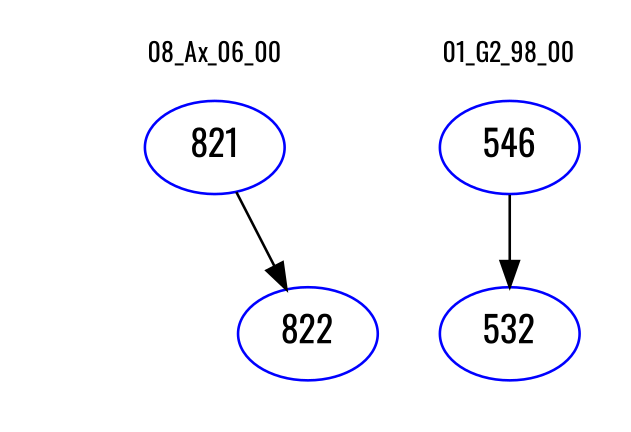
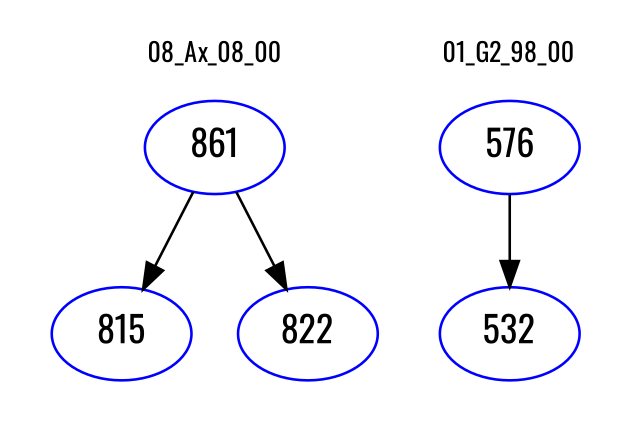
(215, 56) -> (215, 56)
(215, 147) -> (215, 147)
(510, 147) -> (510, 147)
none -> (122, 334)
